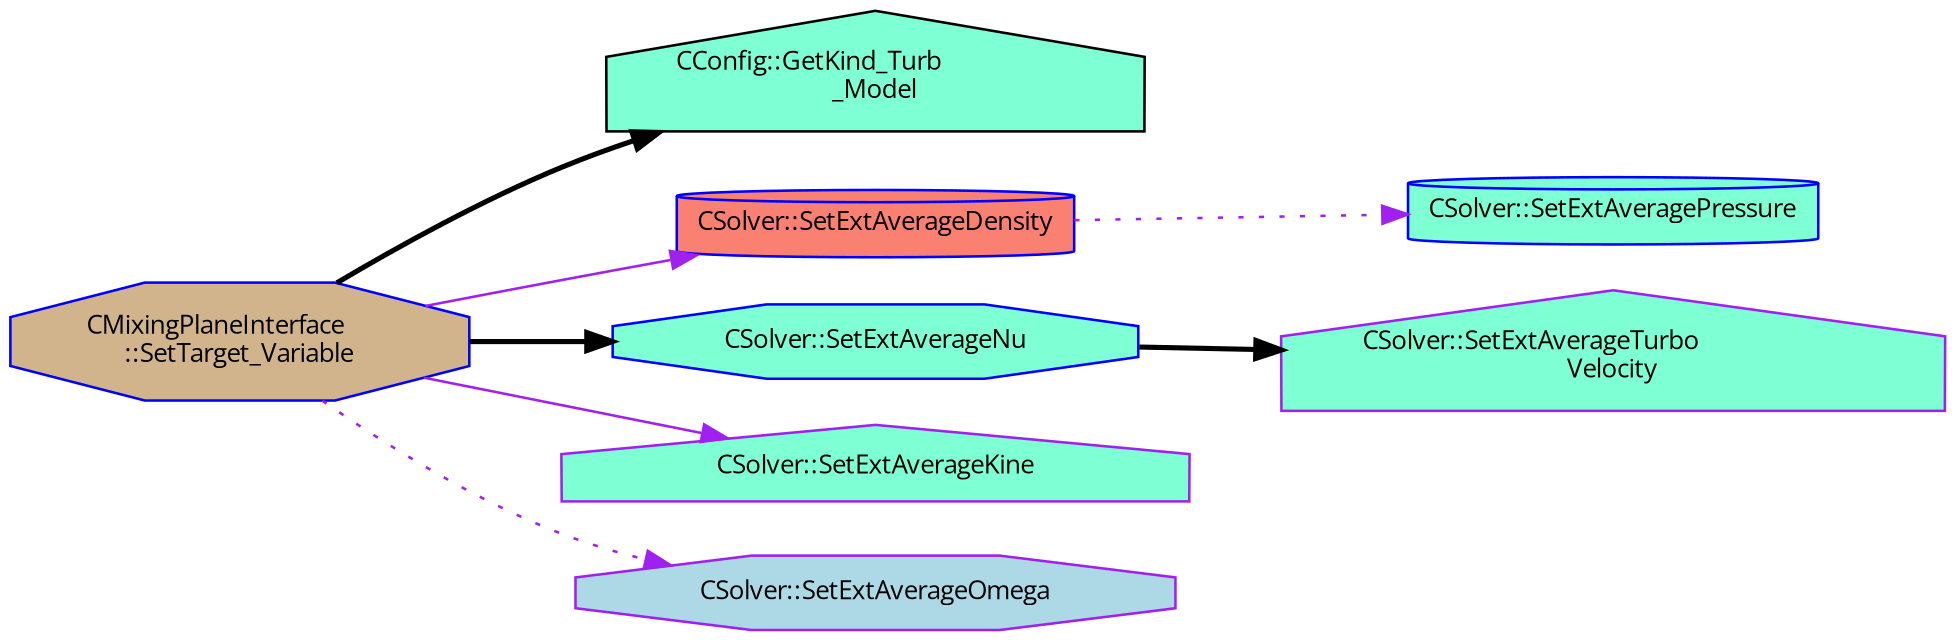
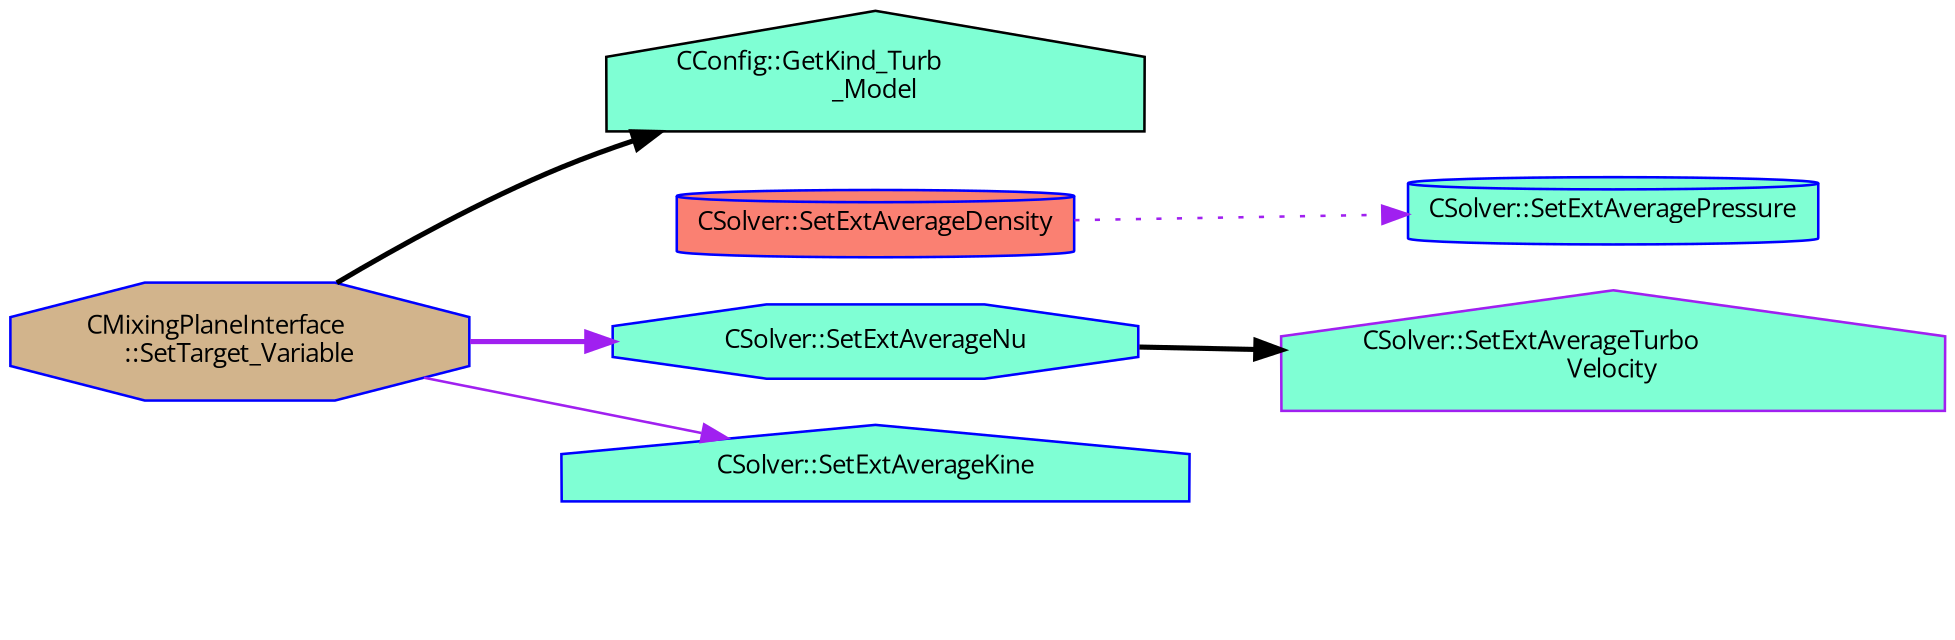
(548, 283) -> none
(528, 342) -> (528, 342)
(875, 467) -> (875, 467)
(875, 593) -> none
